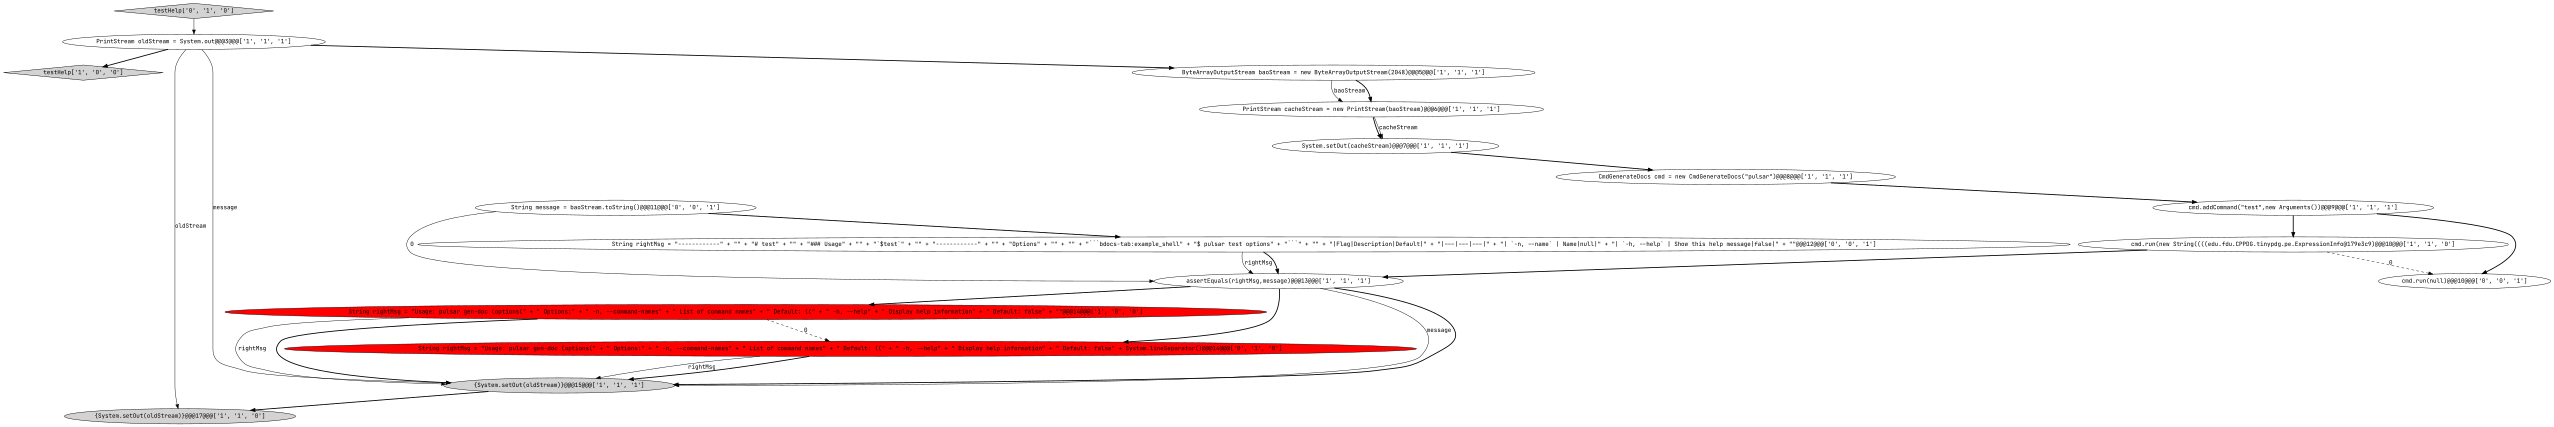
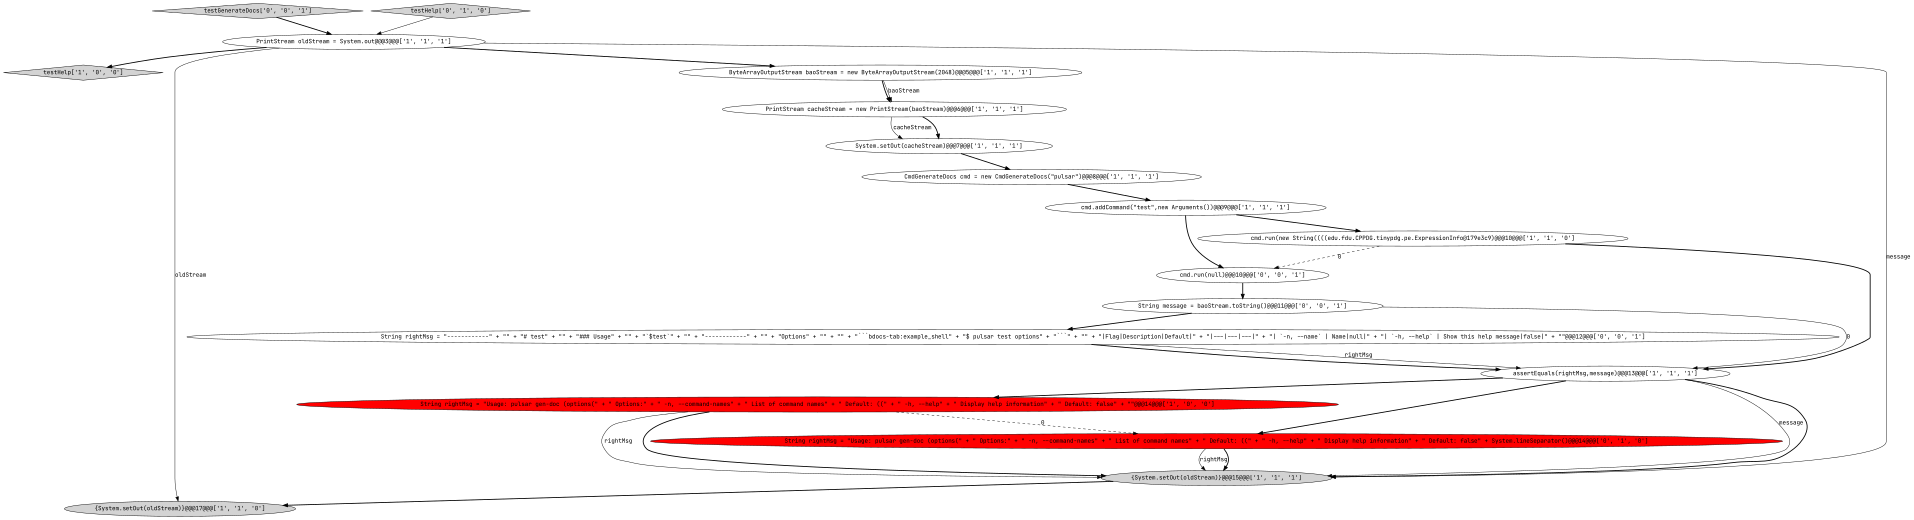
none -> (258, 11)
none -> (1243, 289)
